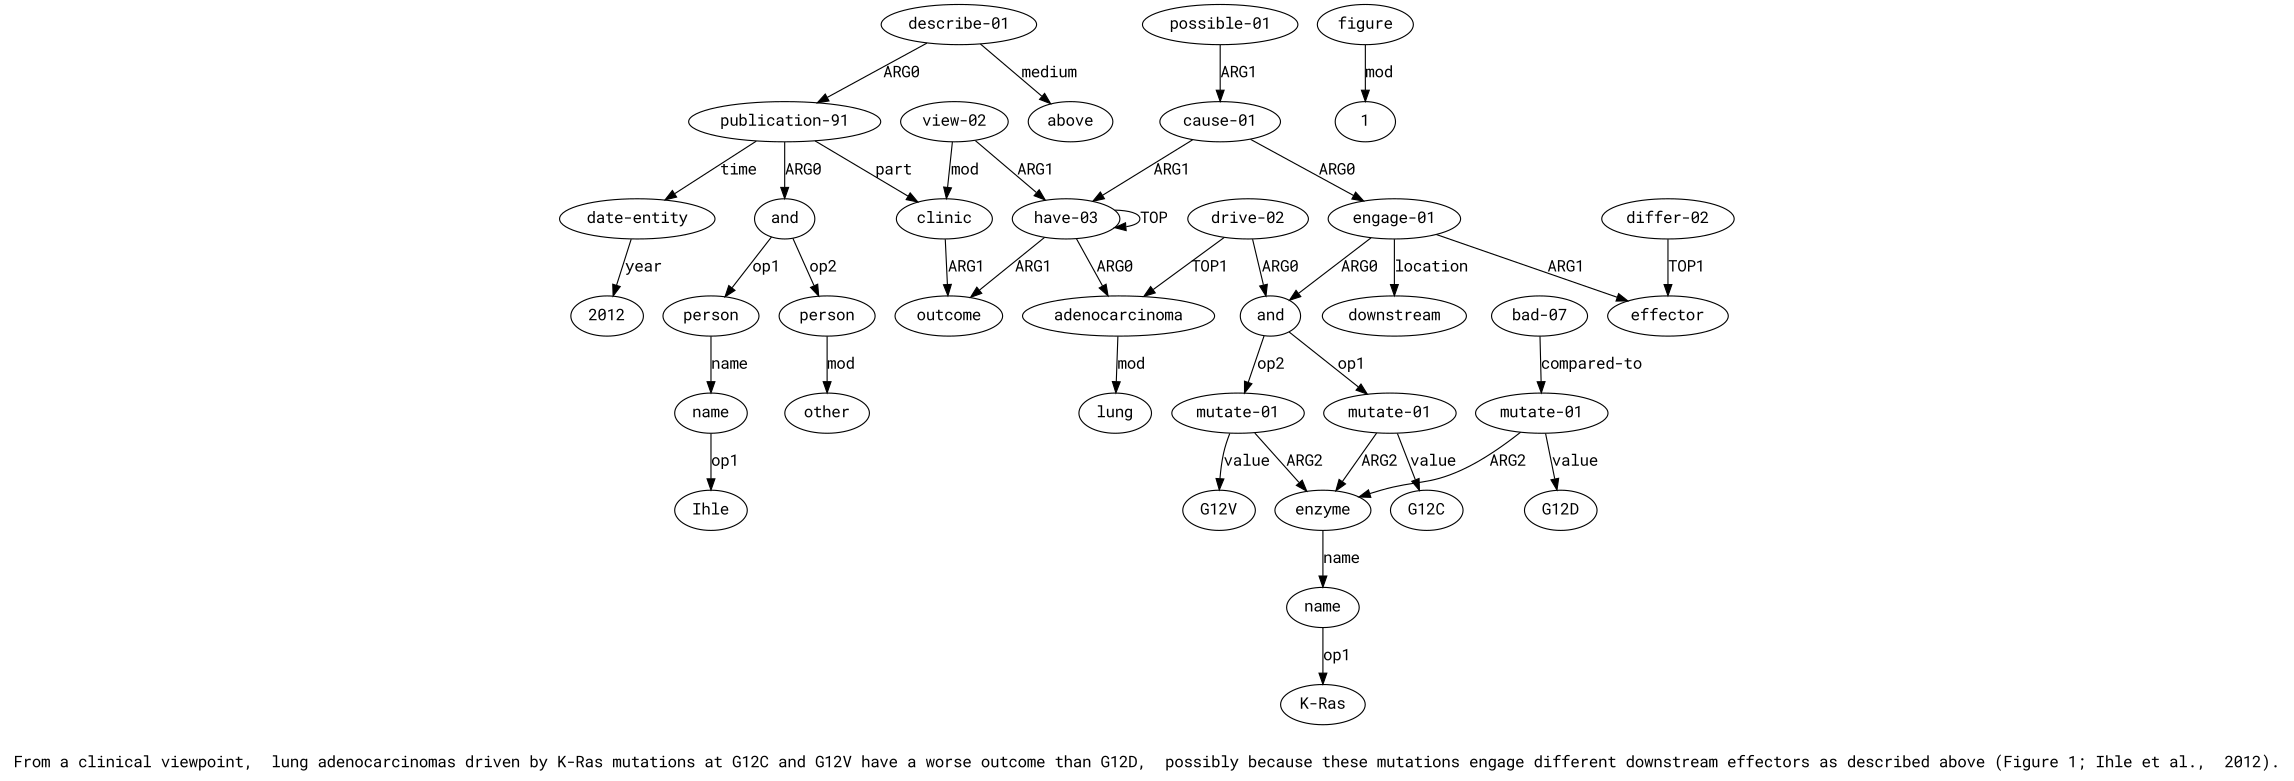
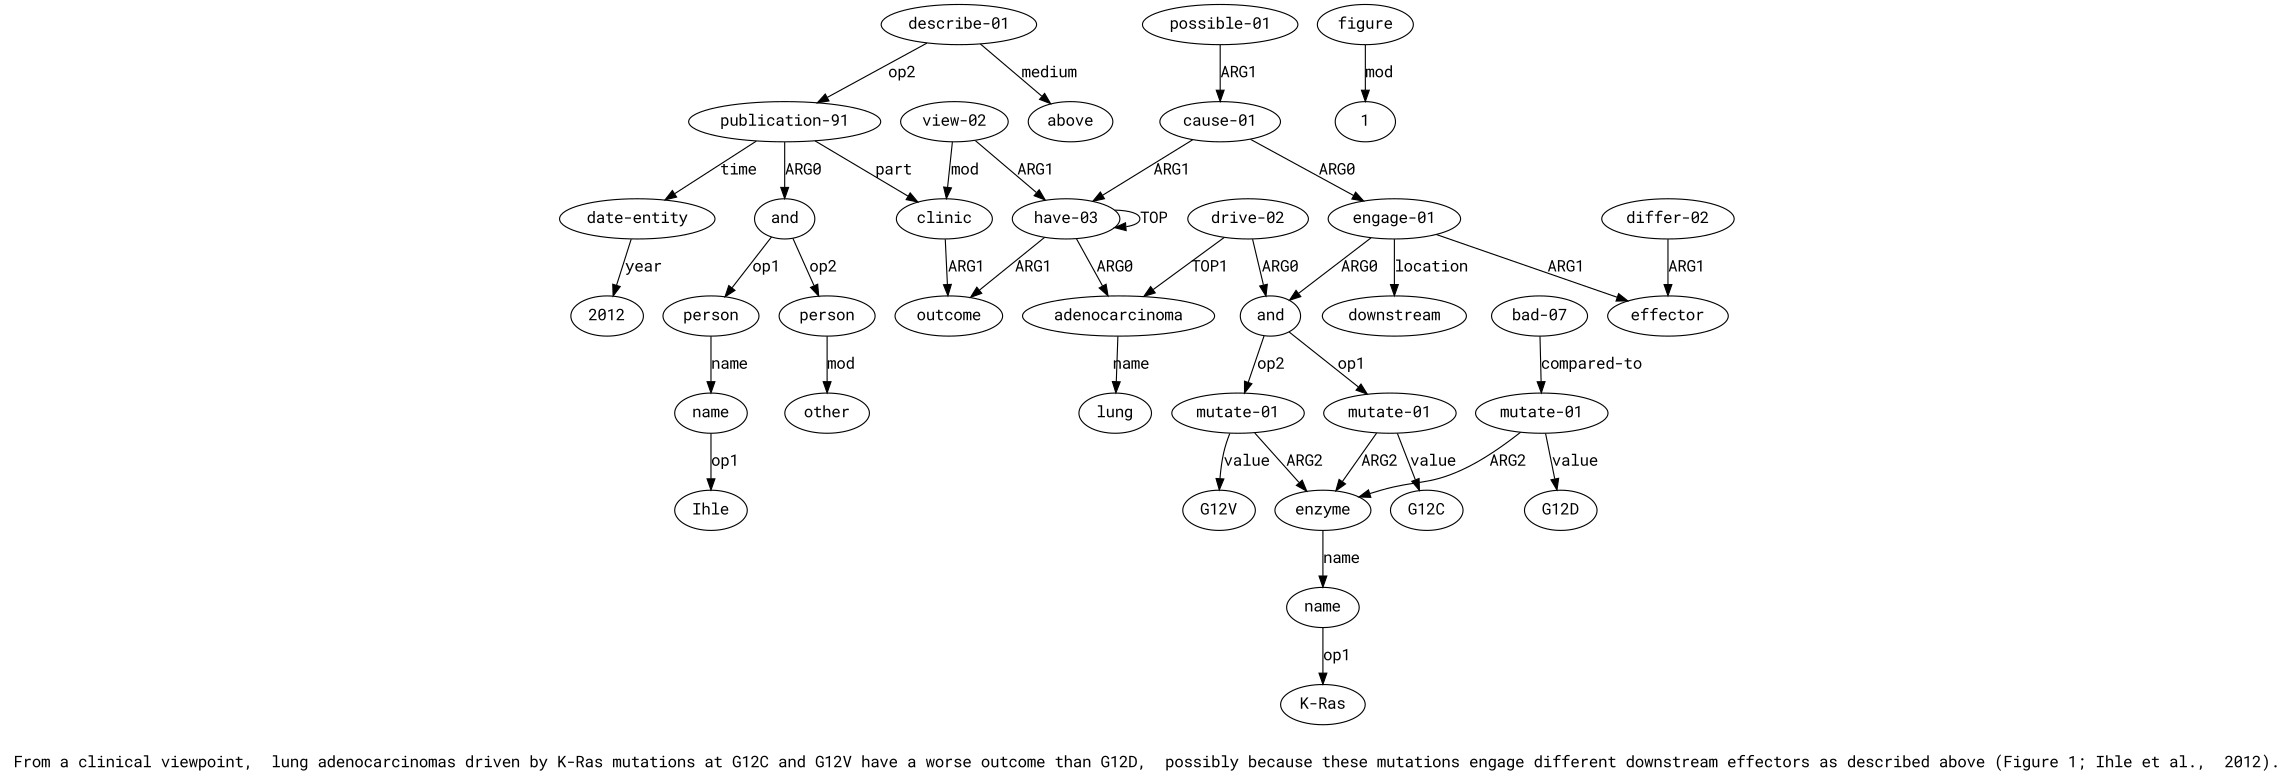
(902, 73) -> (902, 73)
(1687, 267) -> (1687, 267)
(1131, 365) -> (1131, 365)
